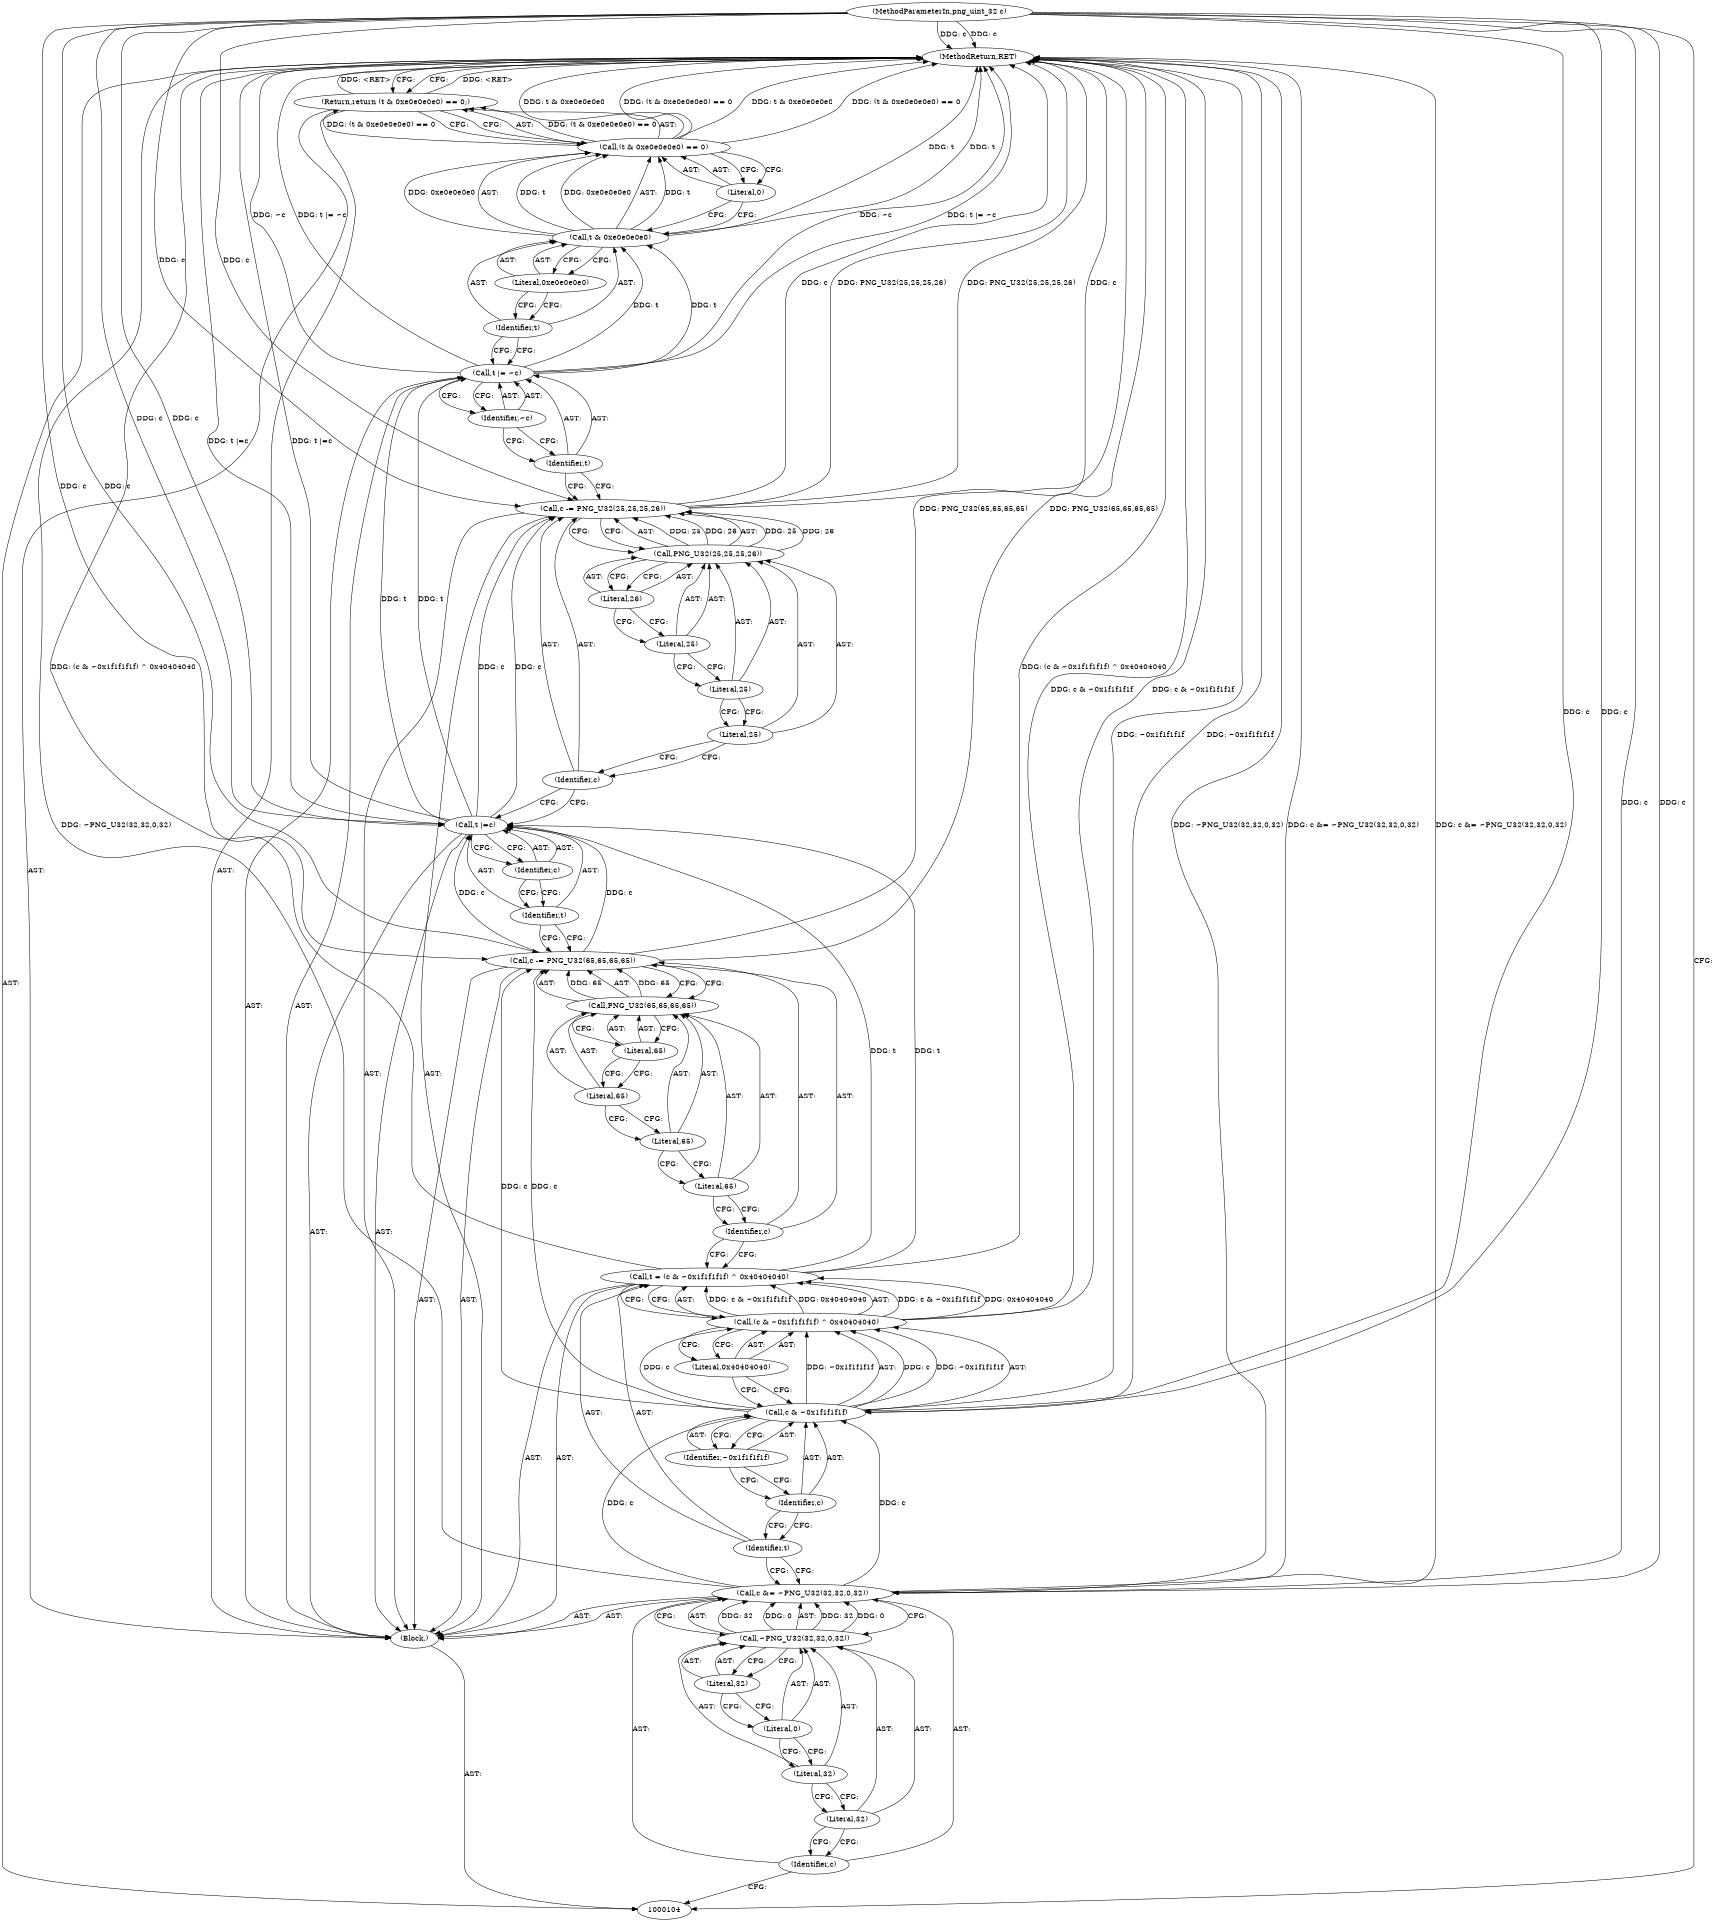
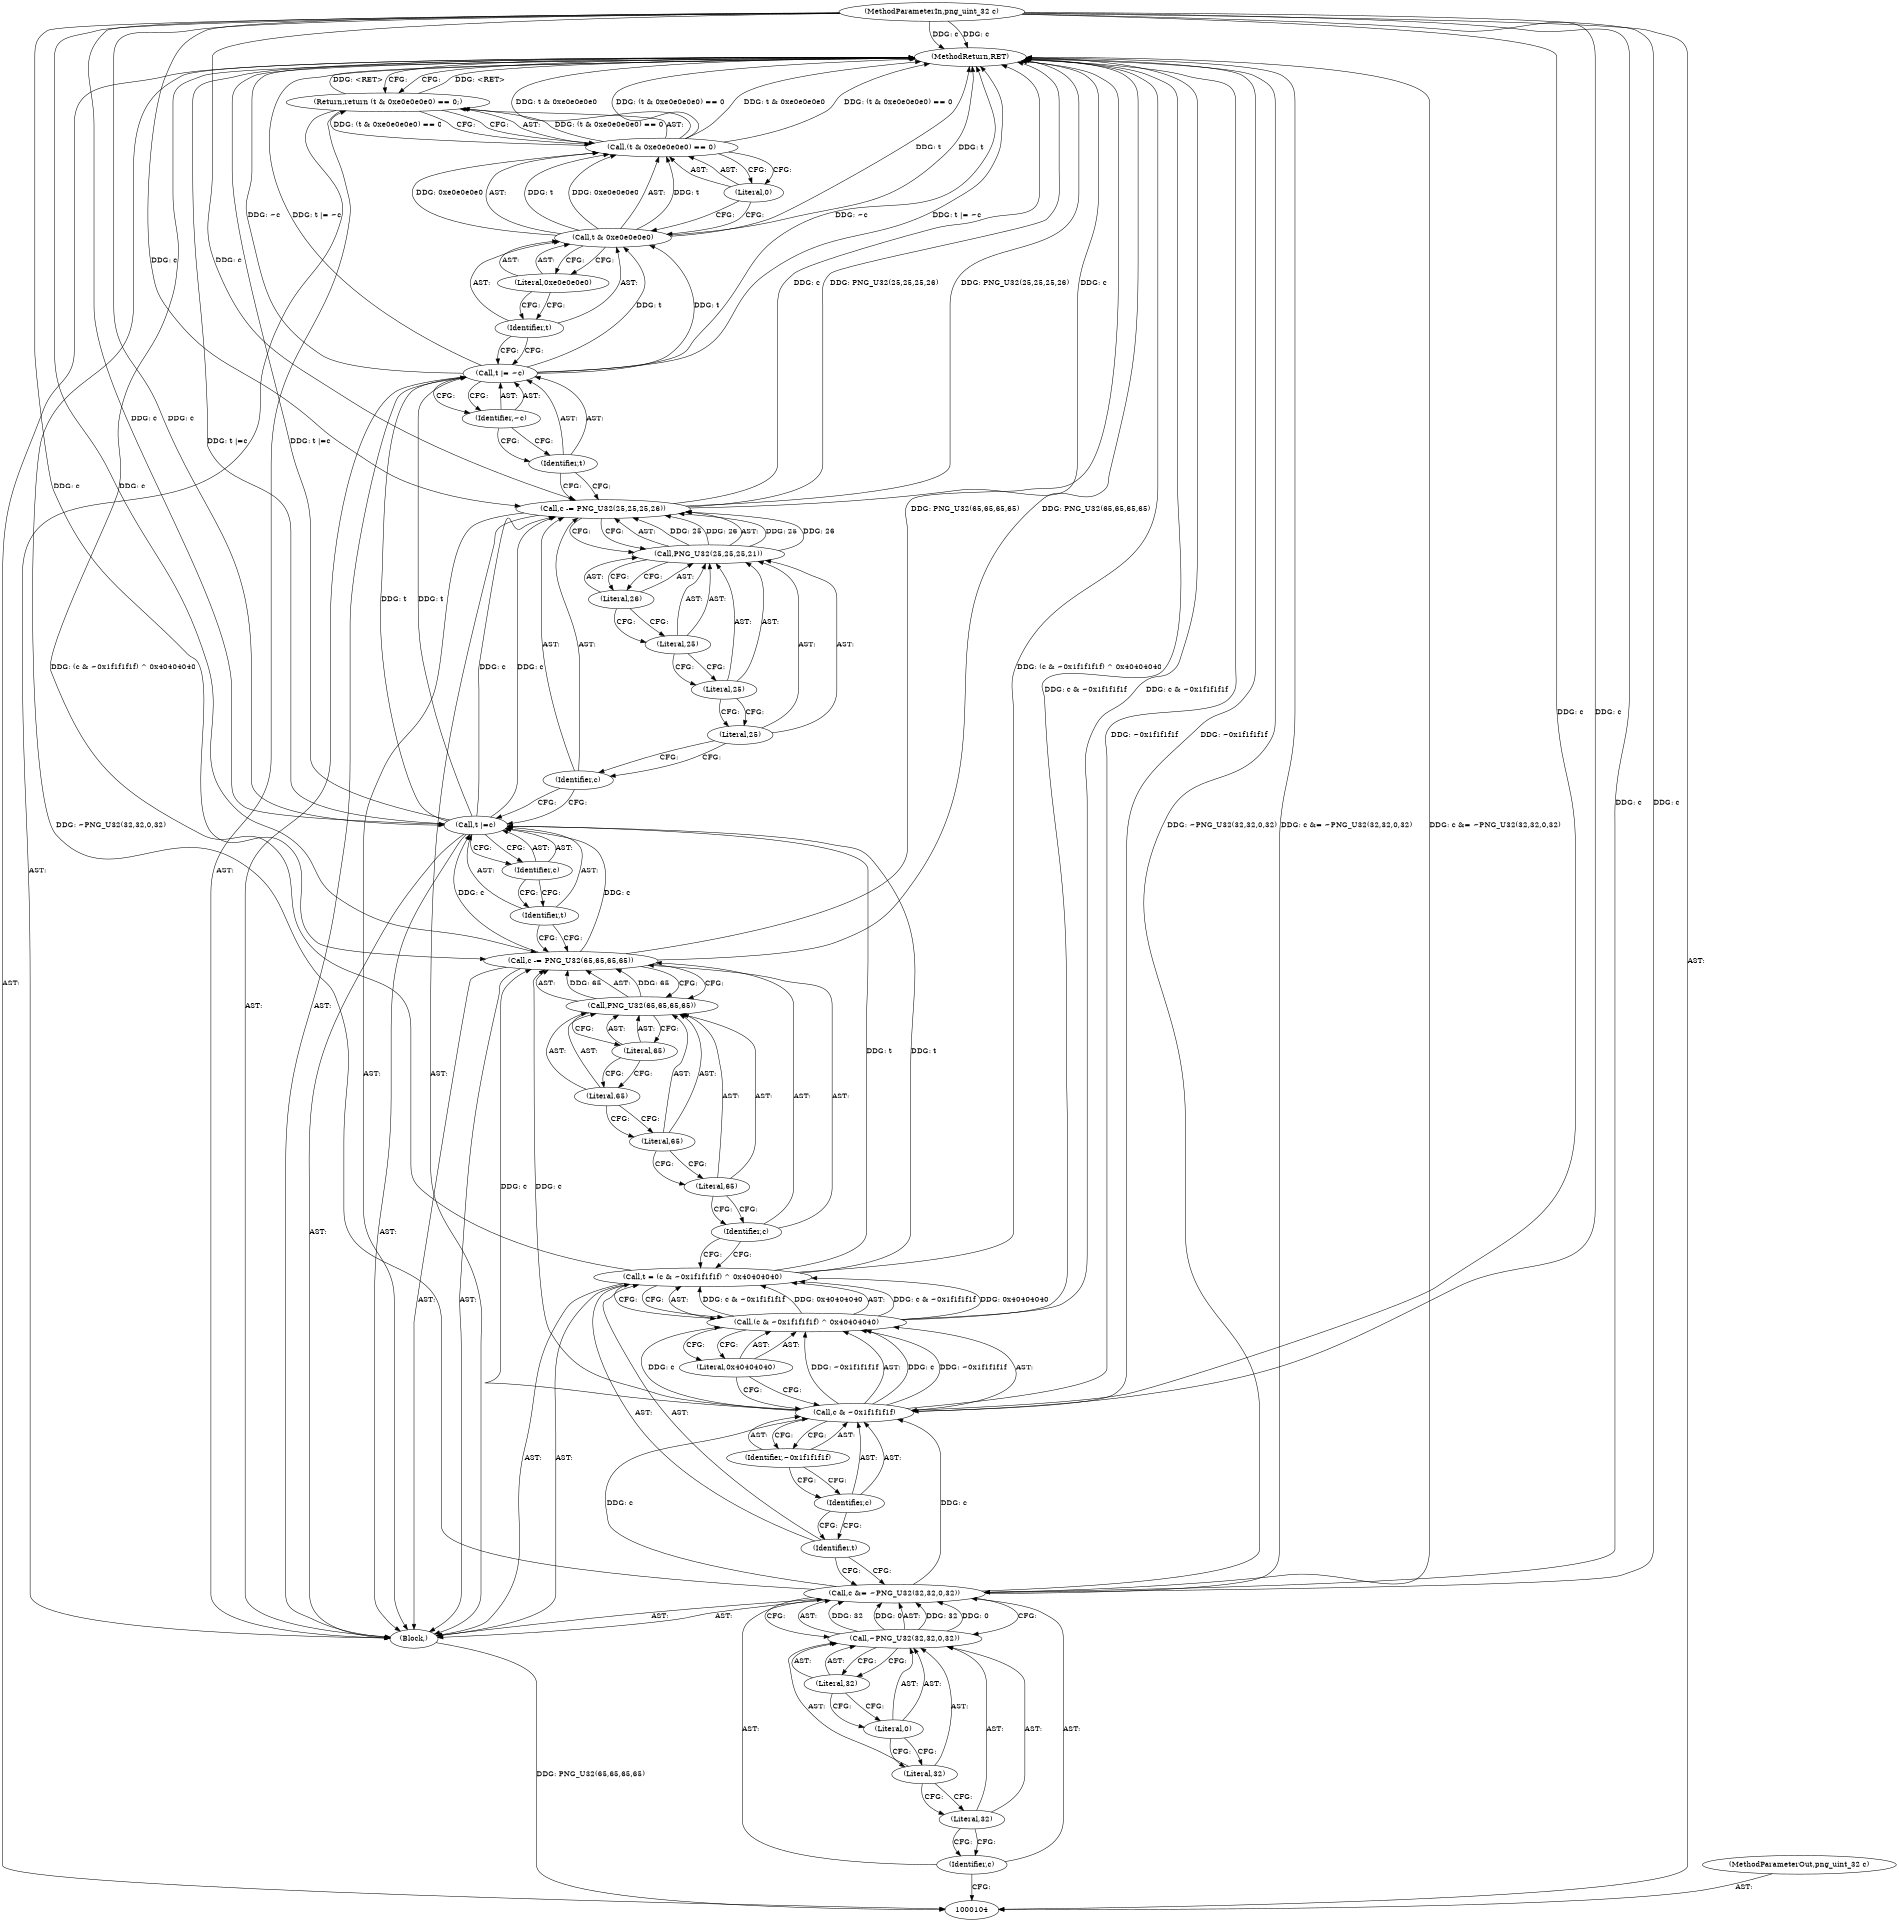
(708, 554) -> (709, 554)
(1705, 961) -> (1698, 961)
(474, 1774) -> (591, 1774)
none -> (1799, 1865)
